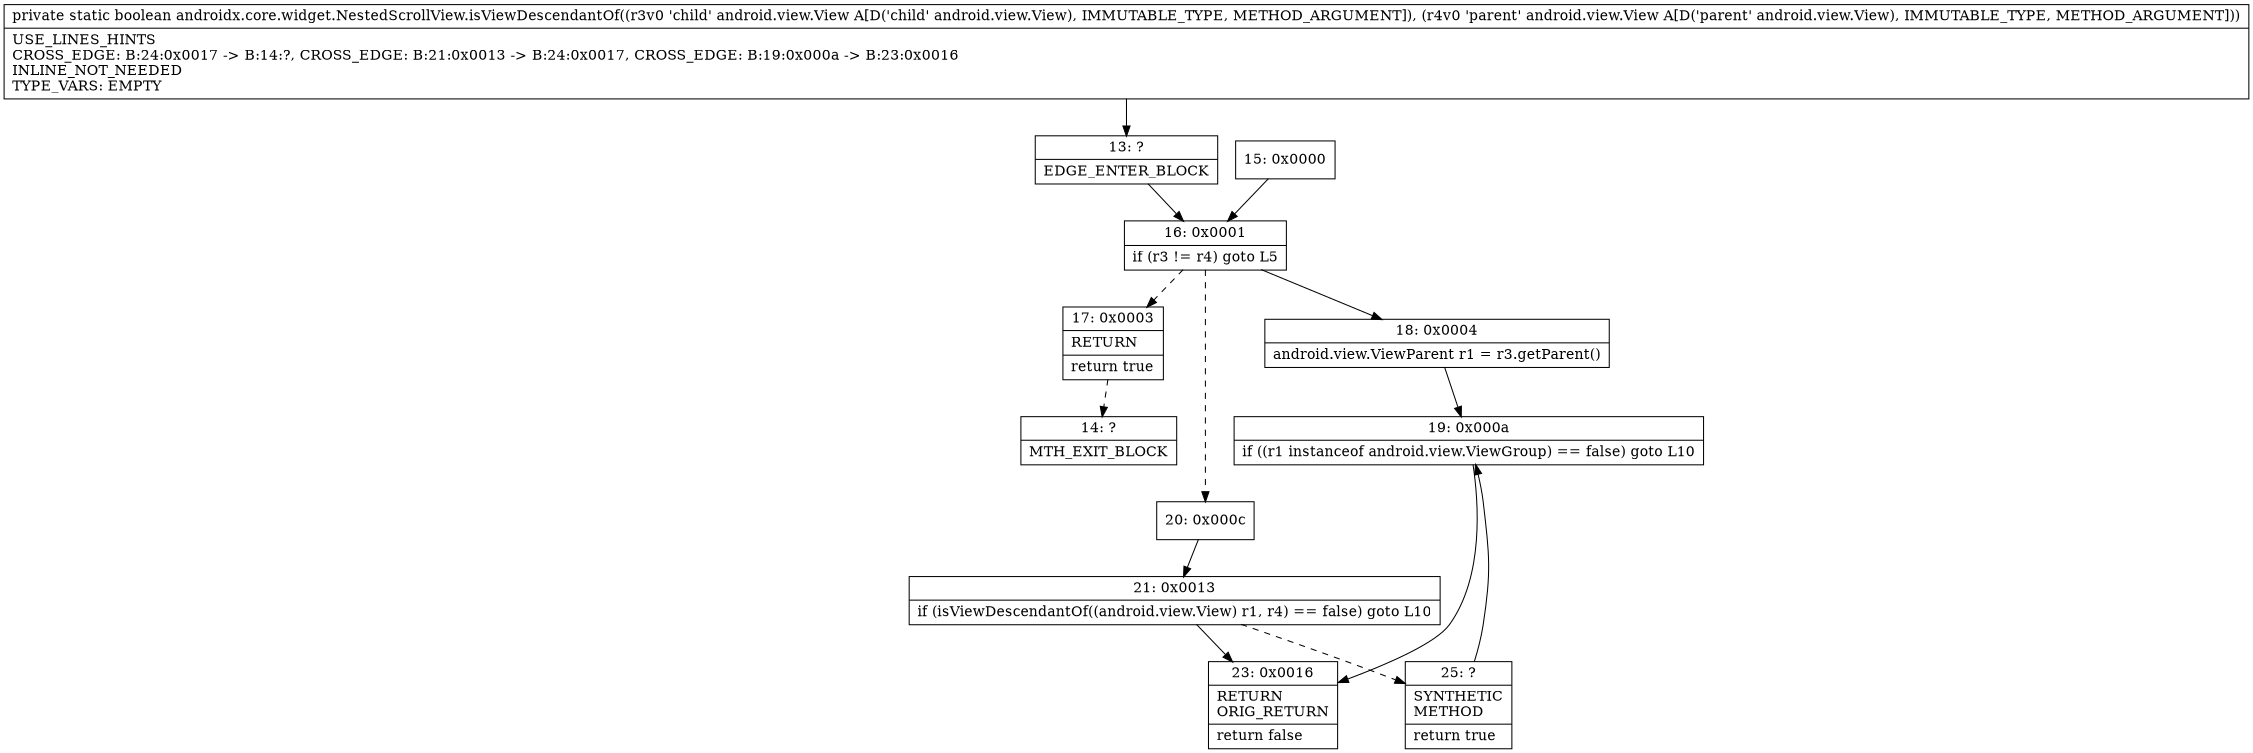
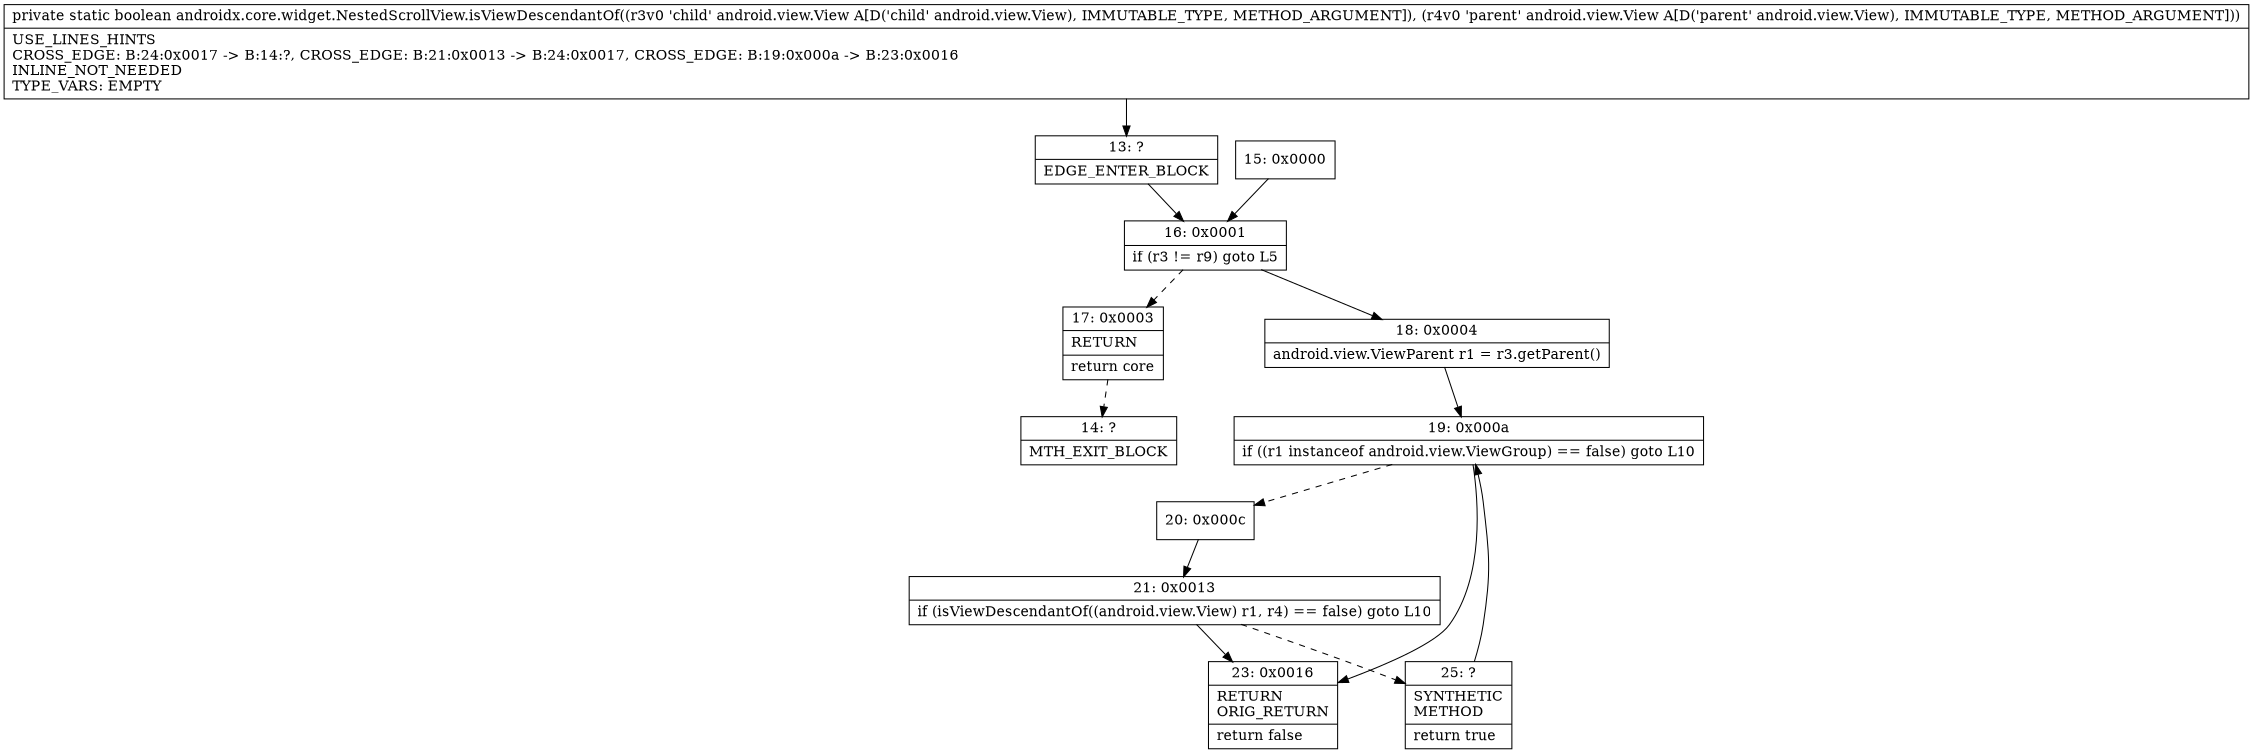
(1205, 257) -> (1205, 257)
(1113, 367) -> (1113, 367)
(1205, 381) -> (1328, 483)
